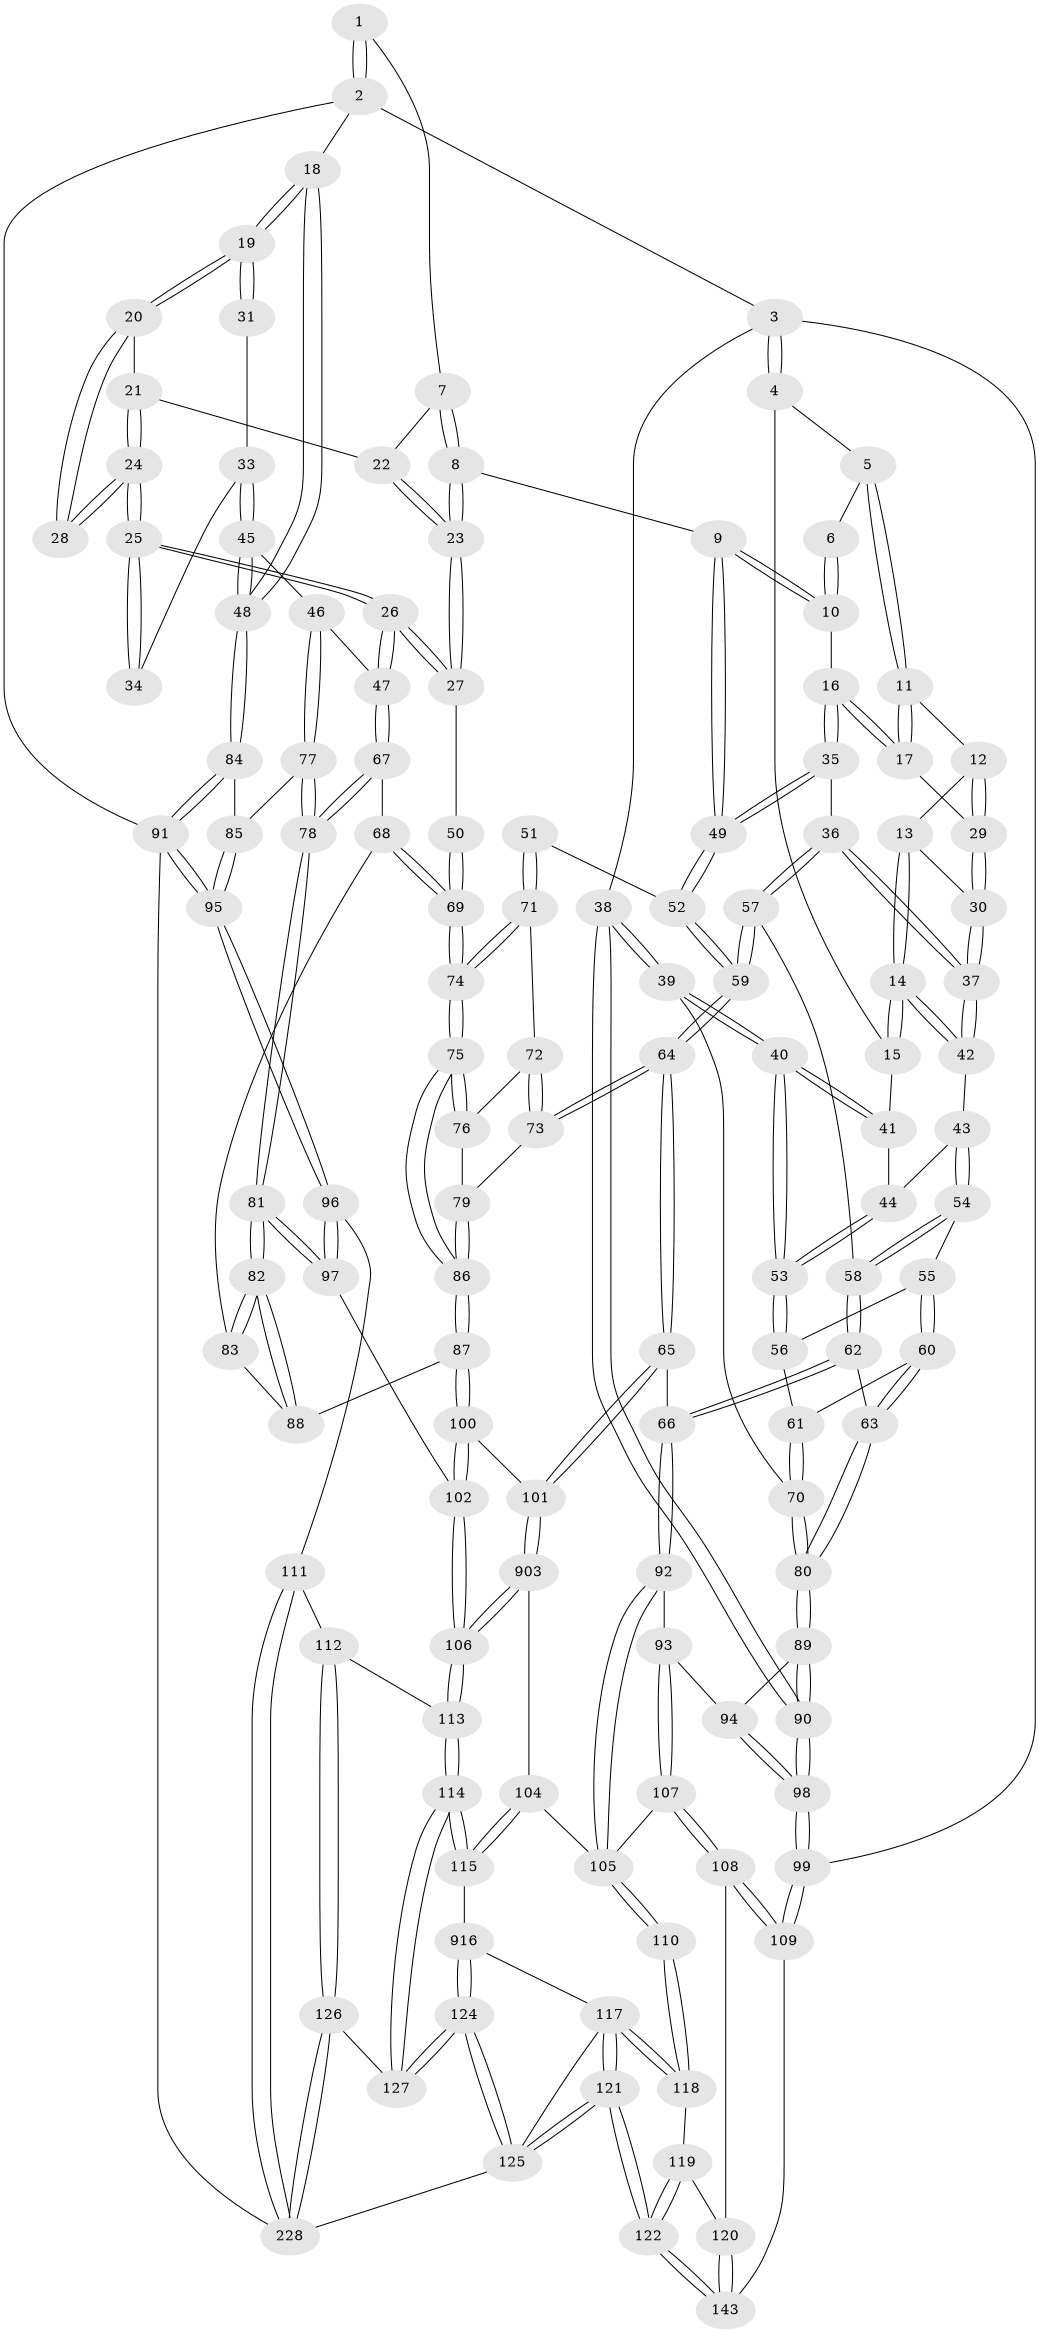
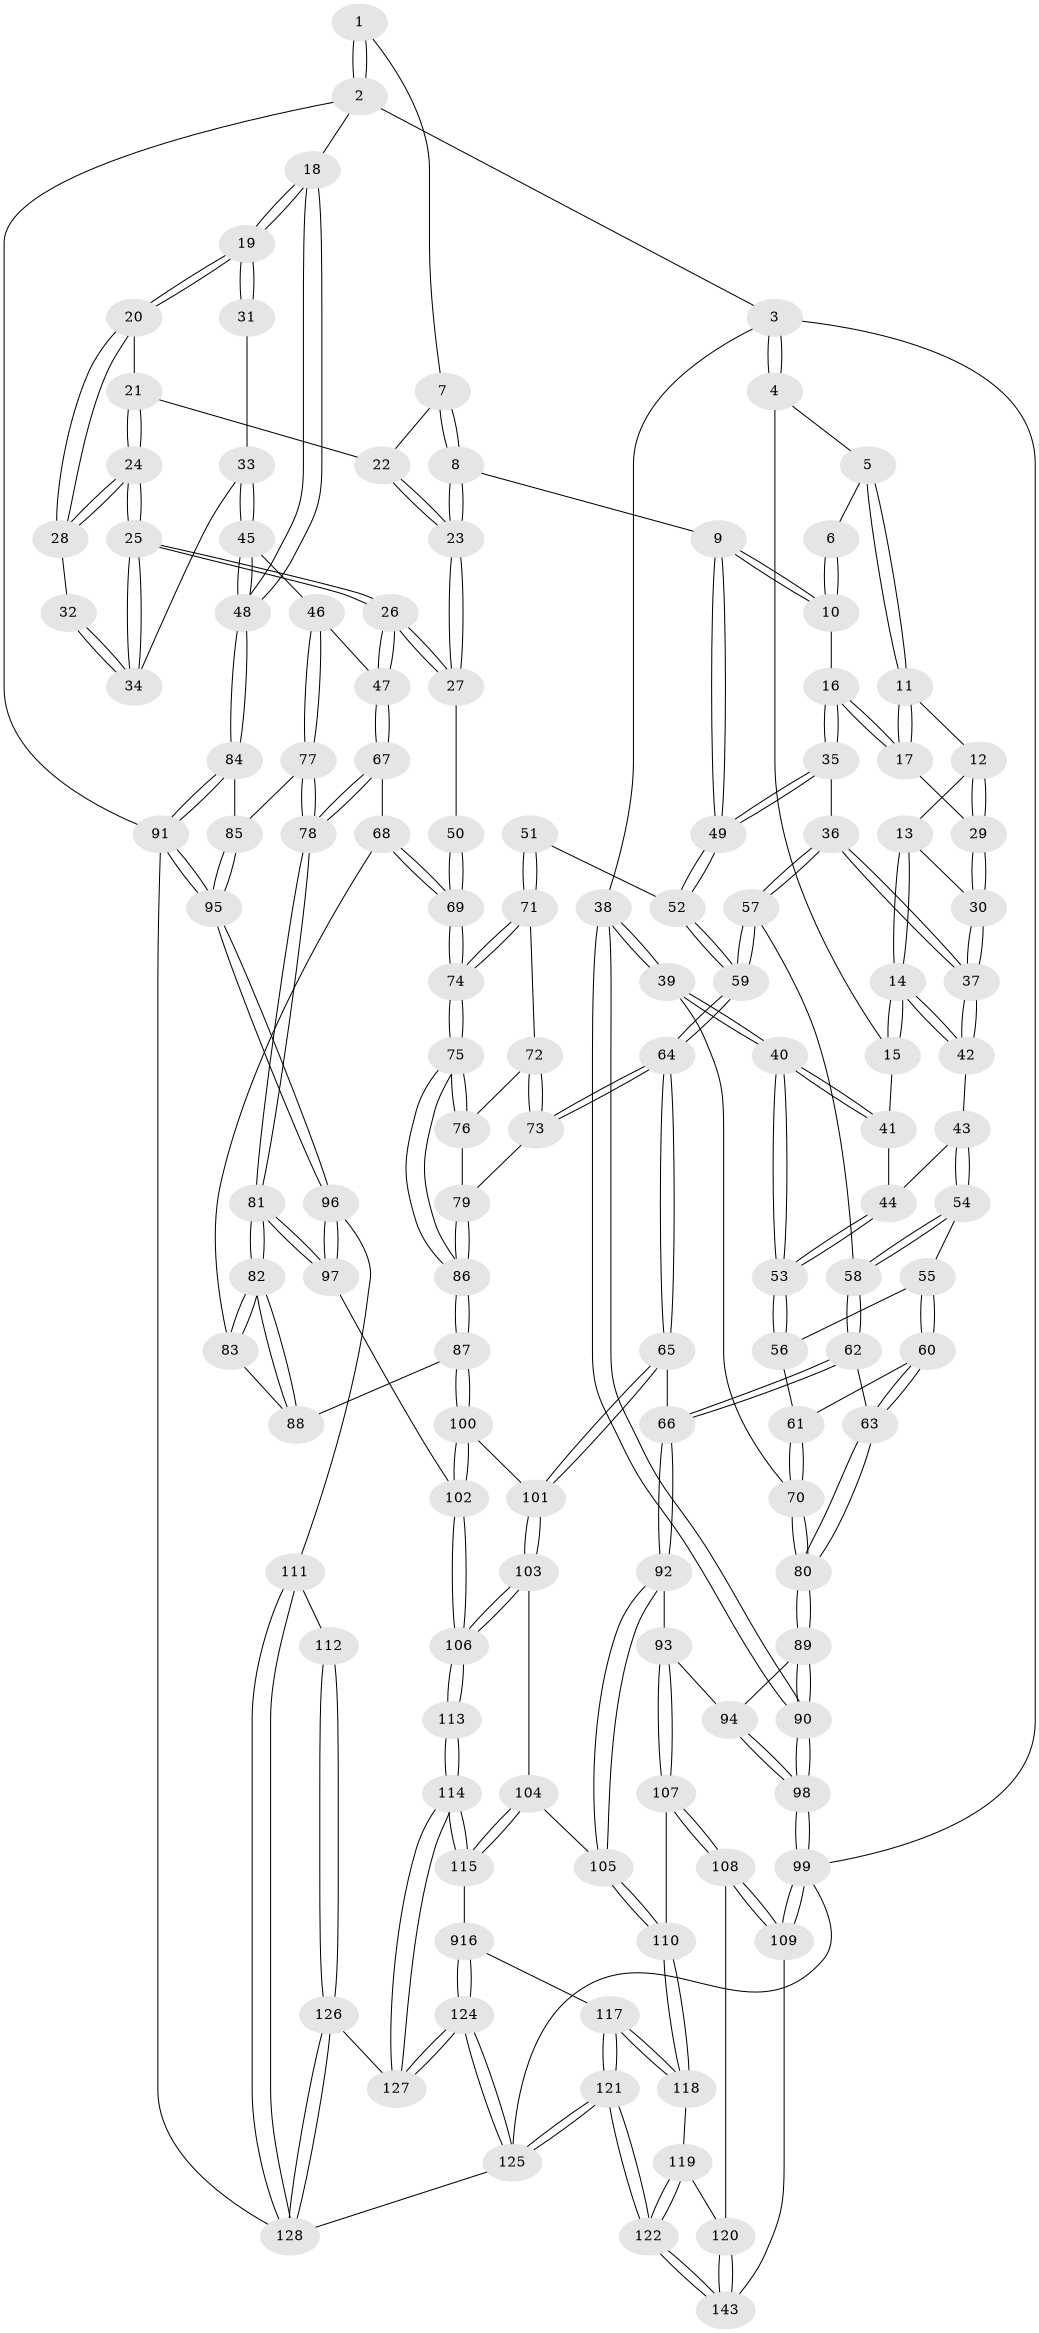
none -> (69, 613)
(529, 1572) -> (529, 1572)
(390, 1683) -> none
(635, 1831) -> (666, 1868)
(559, 2088) -> (646, 1974)
(290, 2237) -> (290, 2237)
